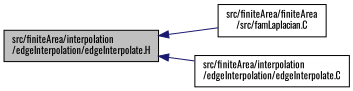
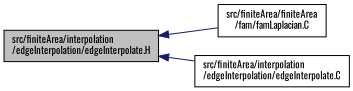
(272, 21) -> (272, 21)
